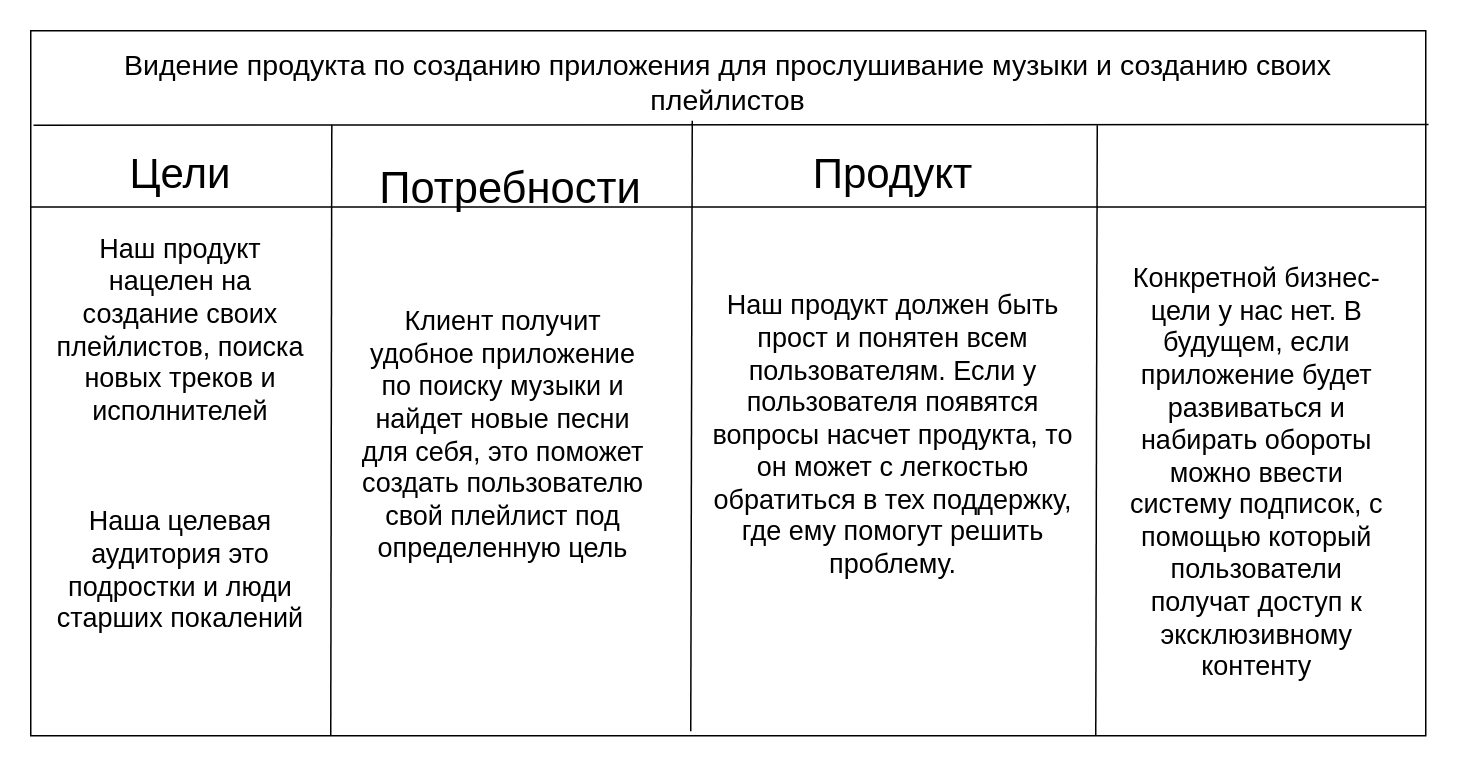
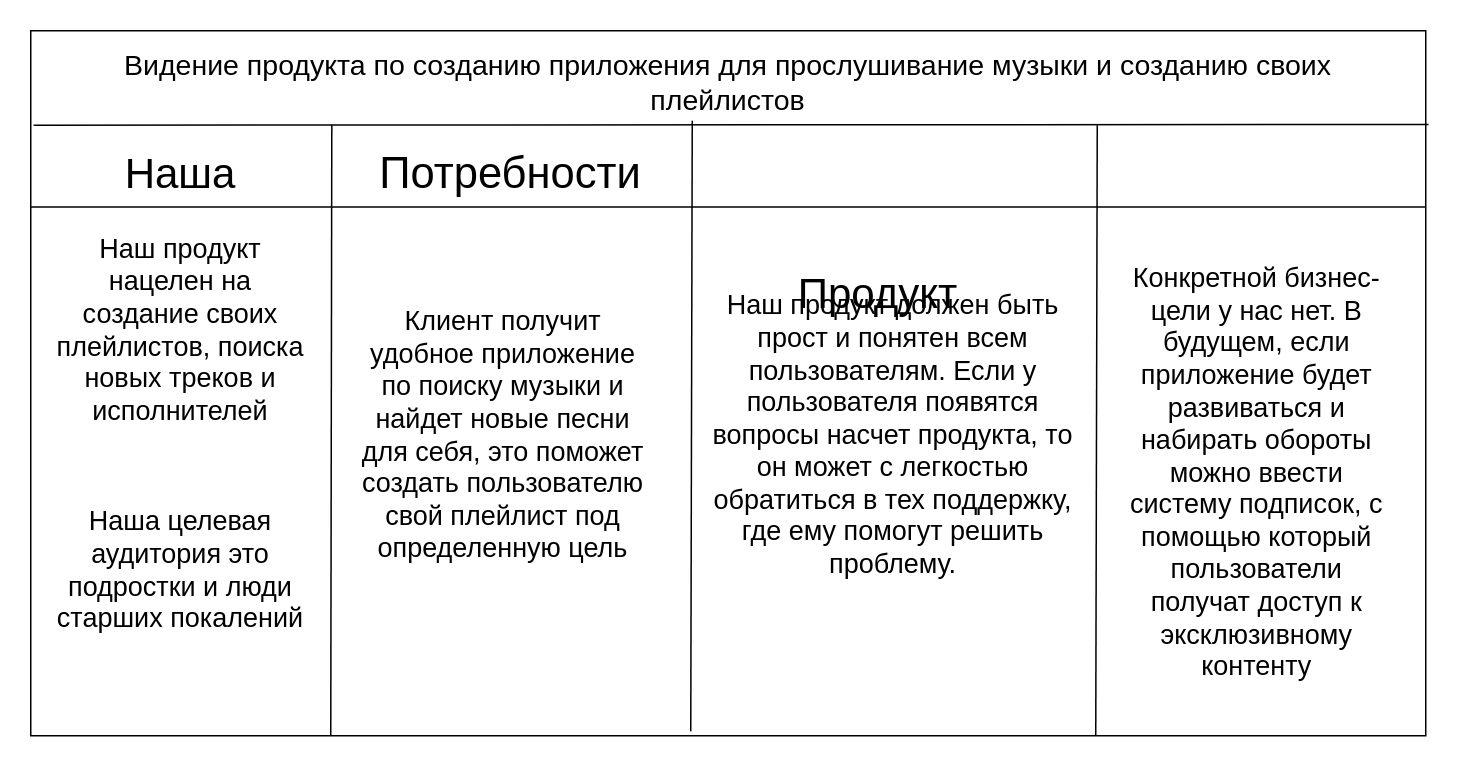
(181, 173) -> (181, 173)
(893, 173) -> (878, 293)
(511, 188) -> (511, 173)
